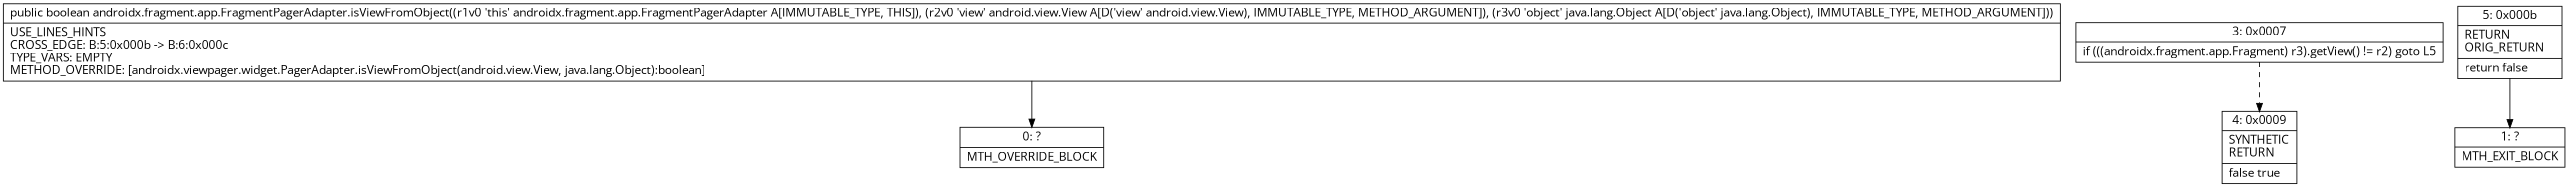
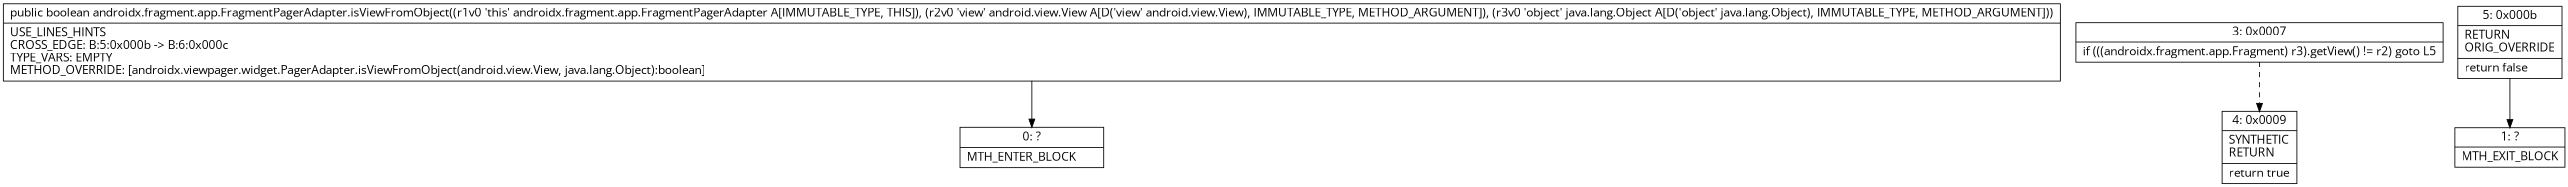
(2504, 48) -> (2510, 48)
(1032, 157) -> (1021, 157)
(2254, 173) -> (2260, 173)
